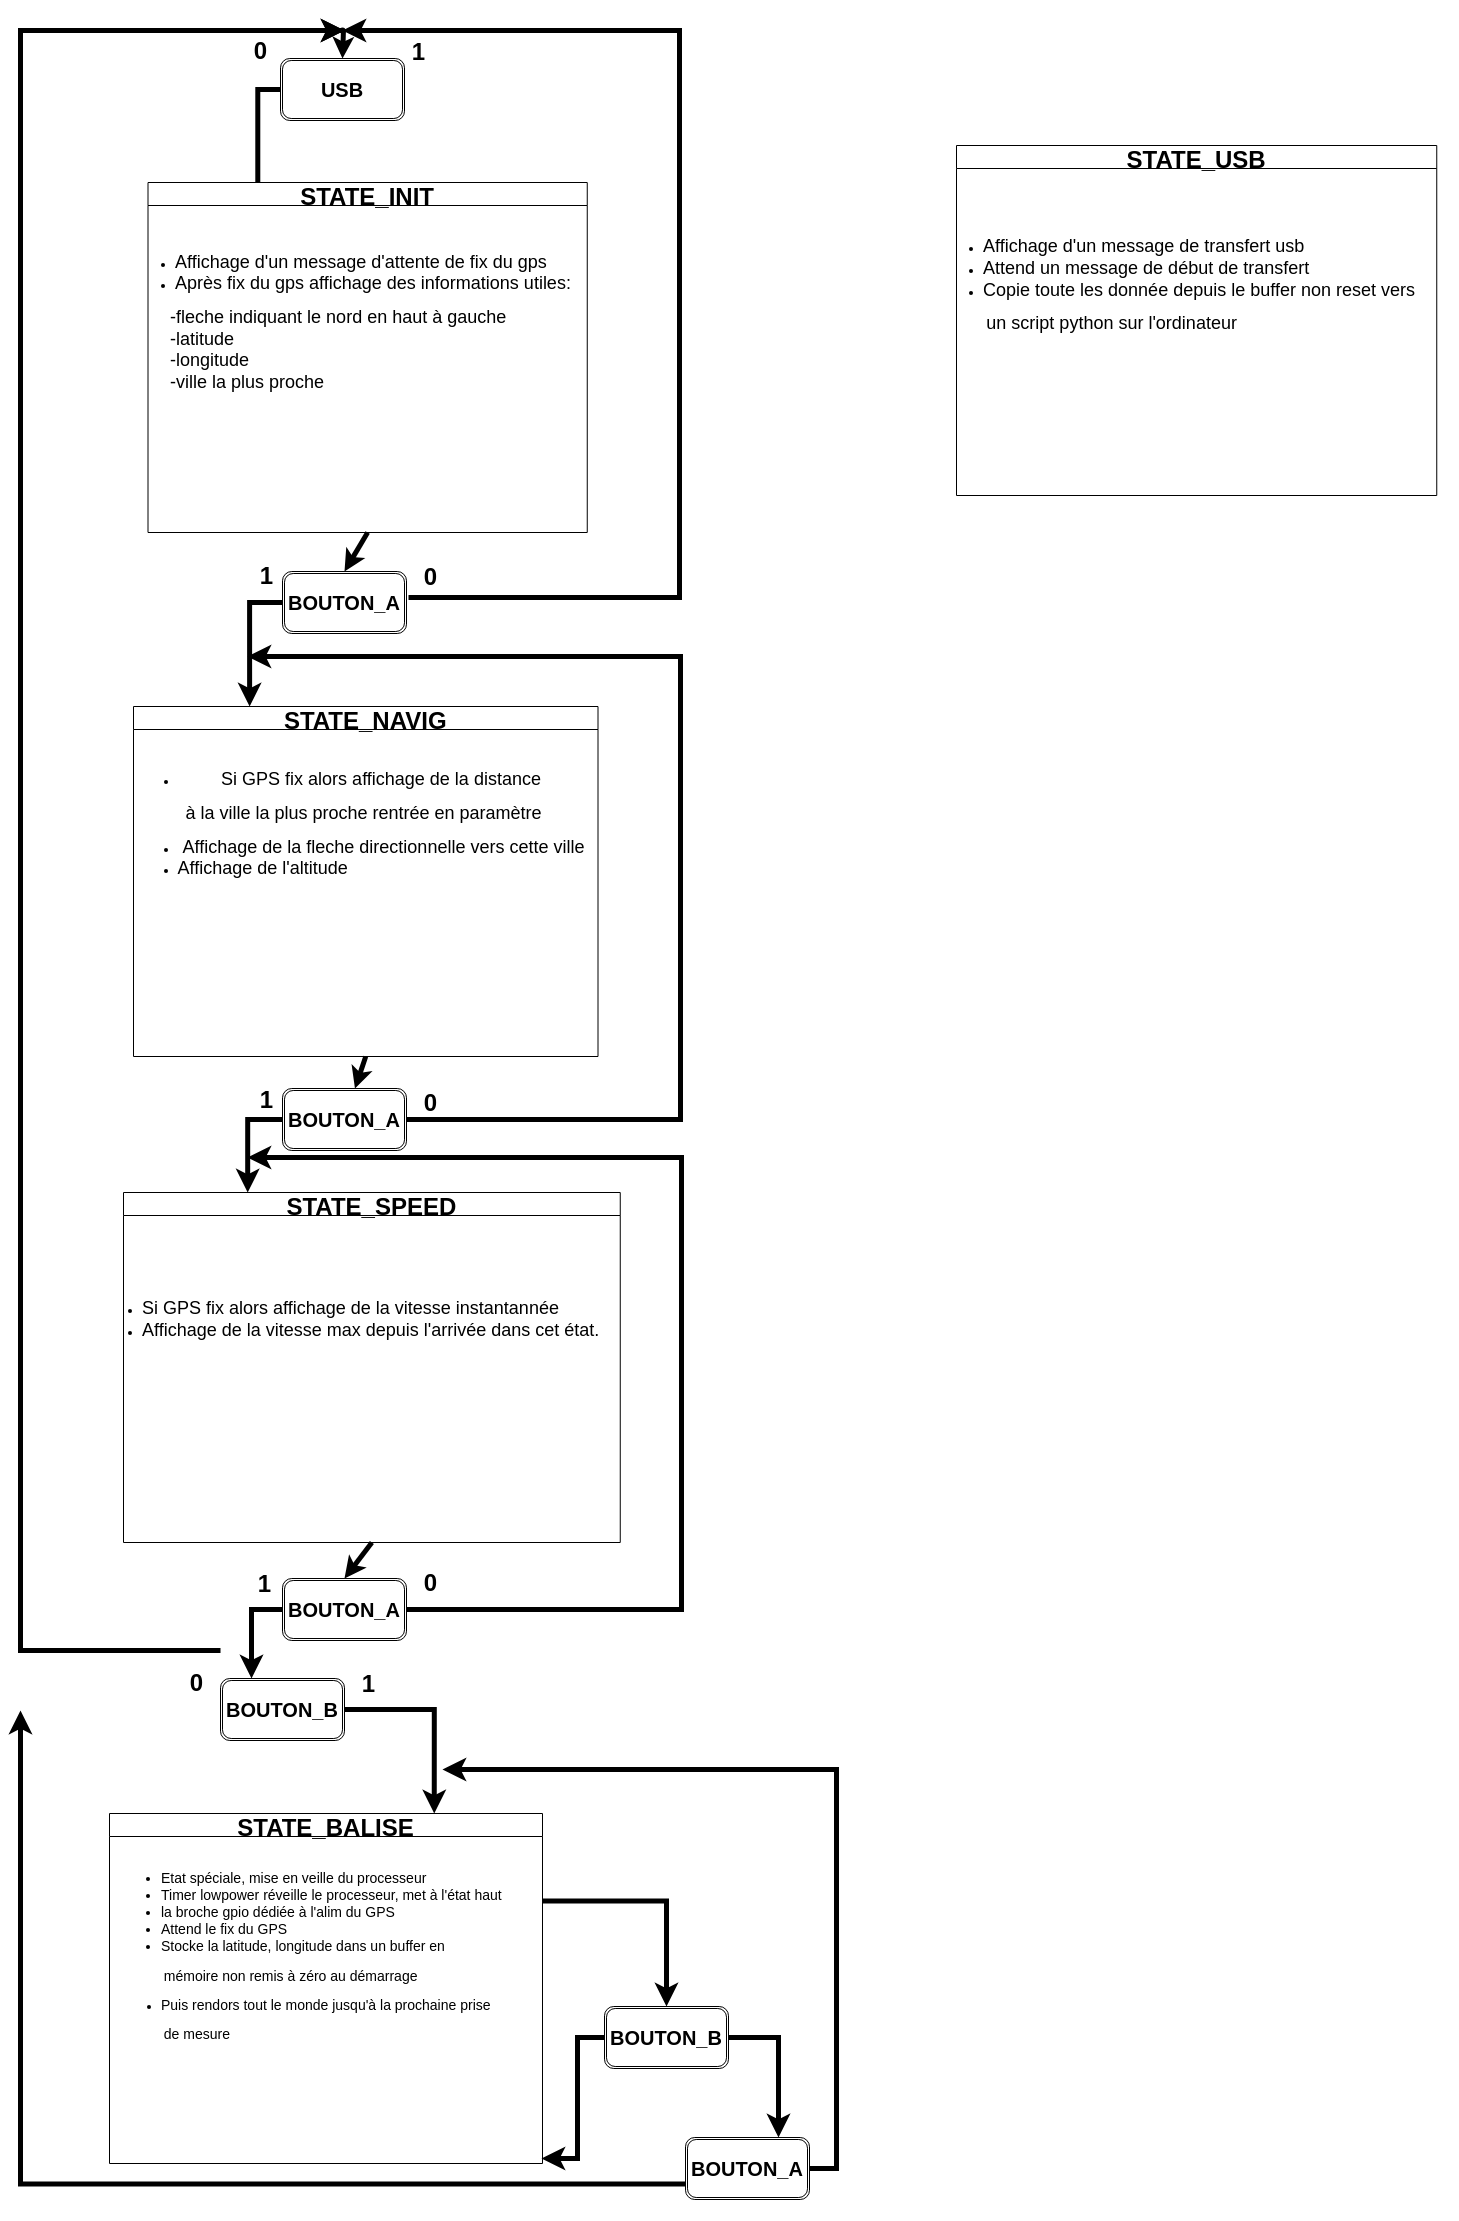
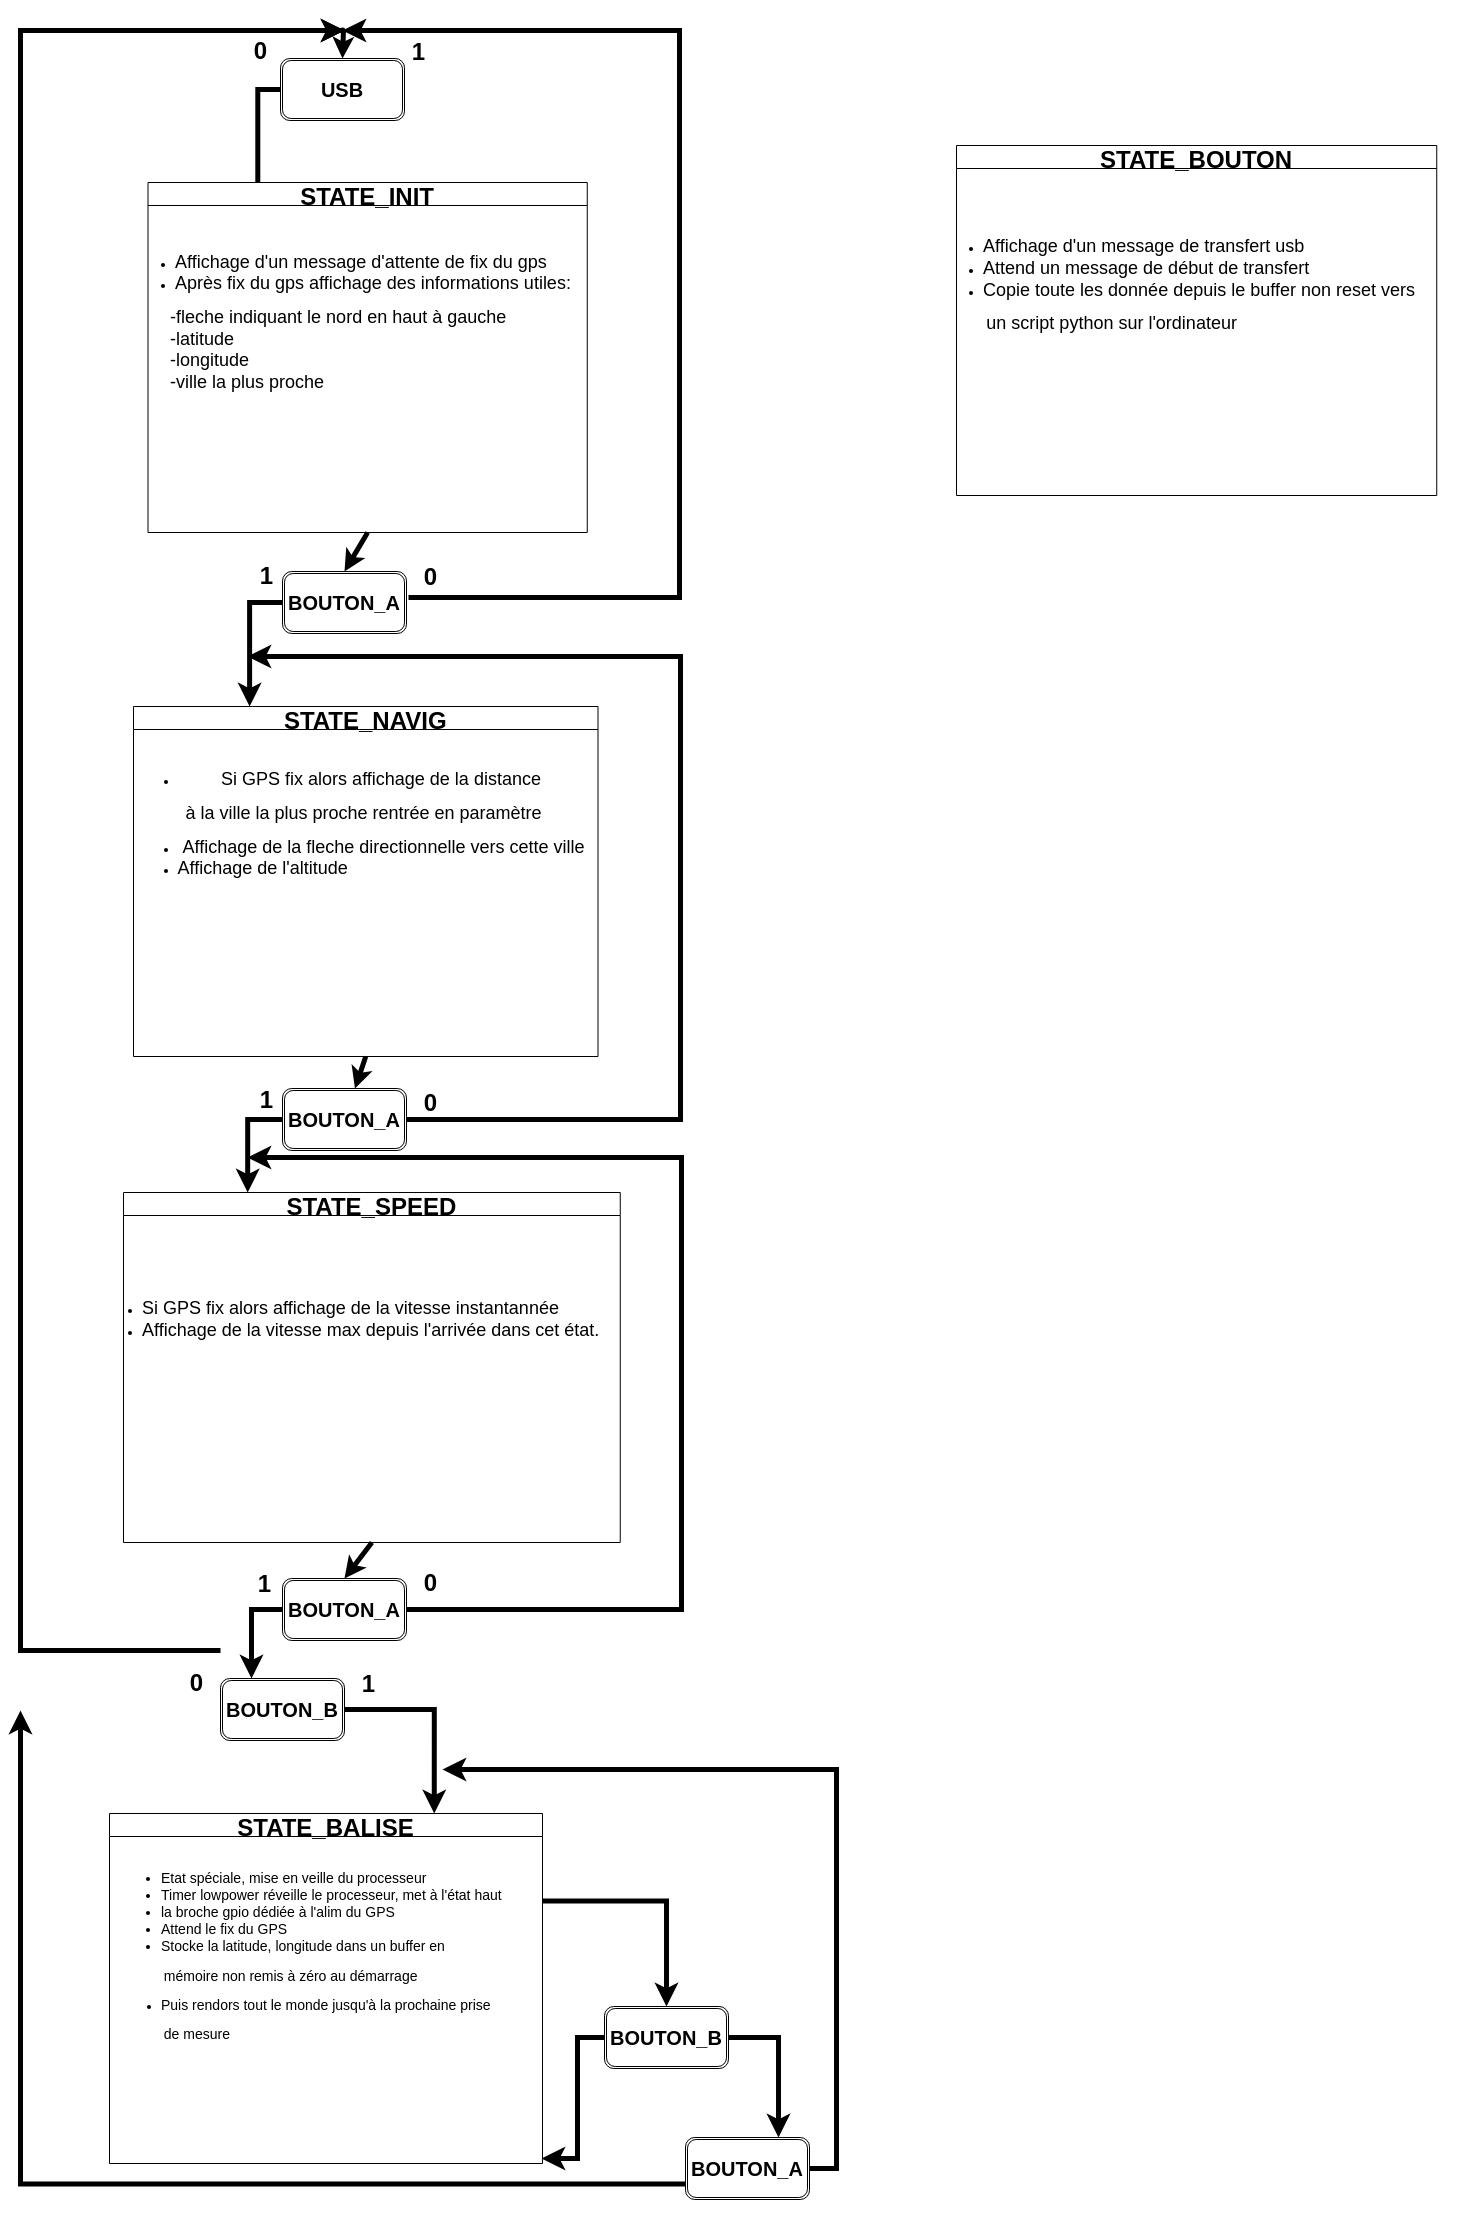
(1196, 160) -> (1196, 160)
